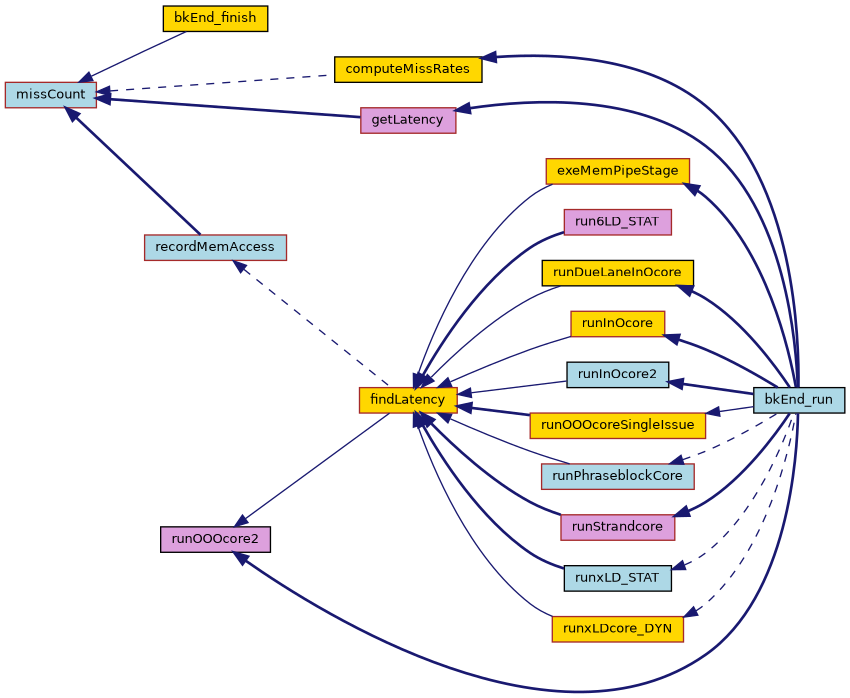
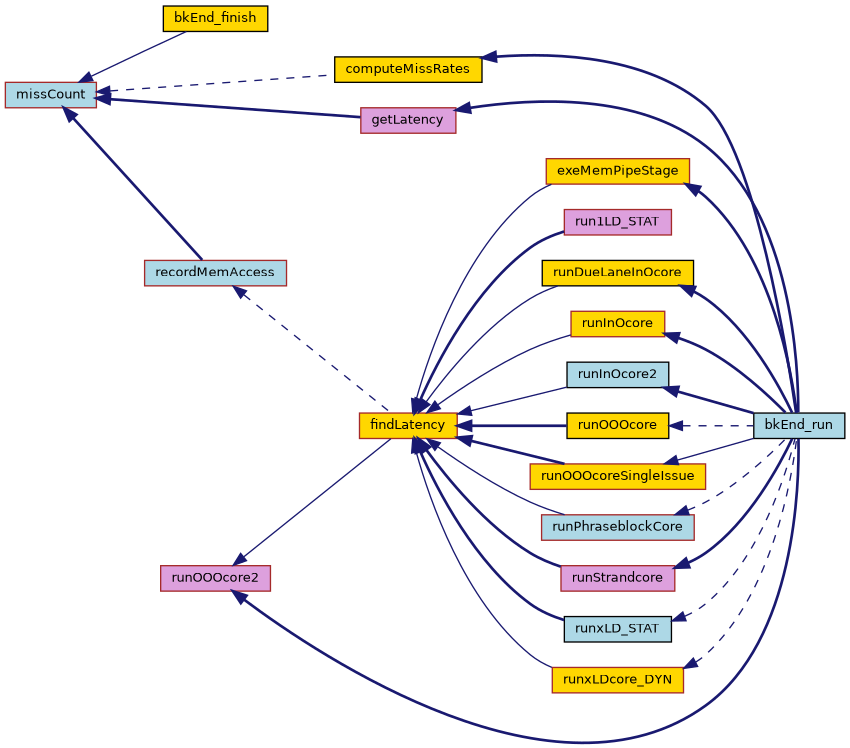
(618, 222) -> (618, 222)
none -> (618, 426)
(216, 540) -> (216, 578)
